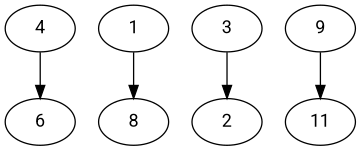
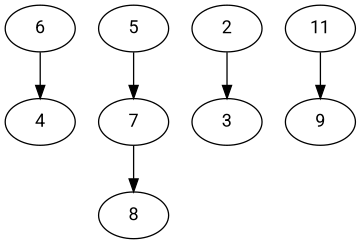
(134, 29) -> (134, 122)
none -> (134, 29)
(40, 69) -> (40, 69)
(227, 69) -> (227, 69)
(320, 69) -> (320, 69)
